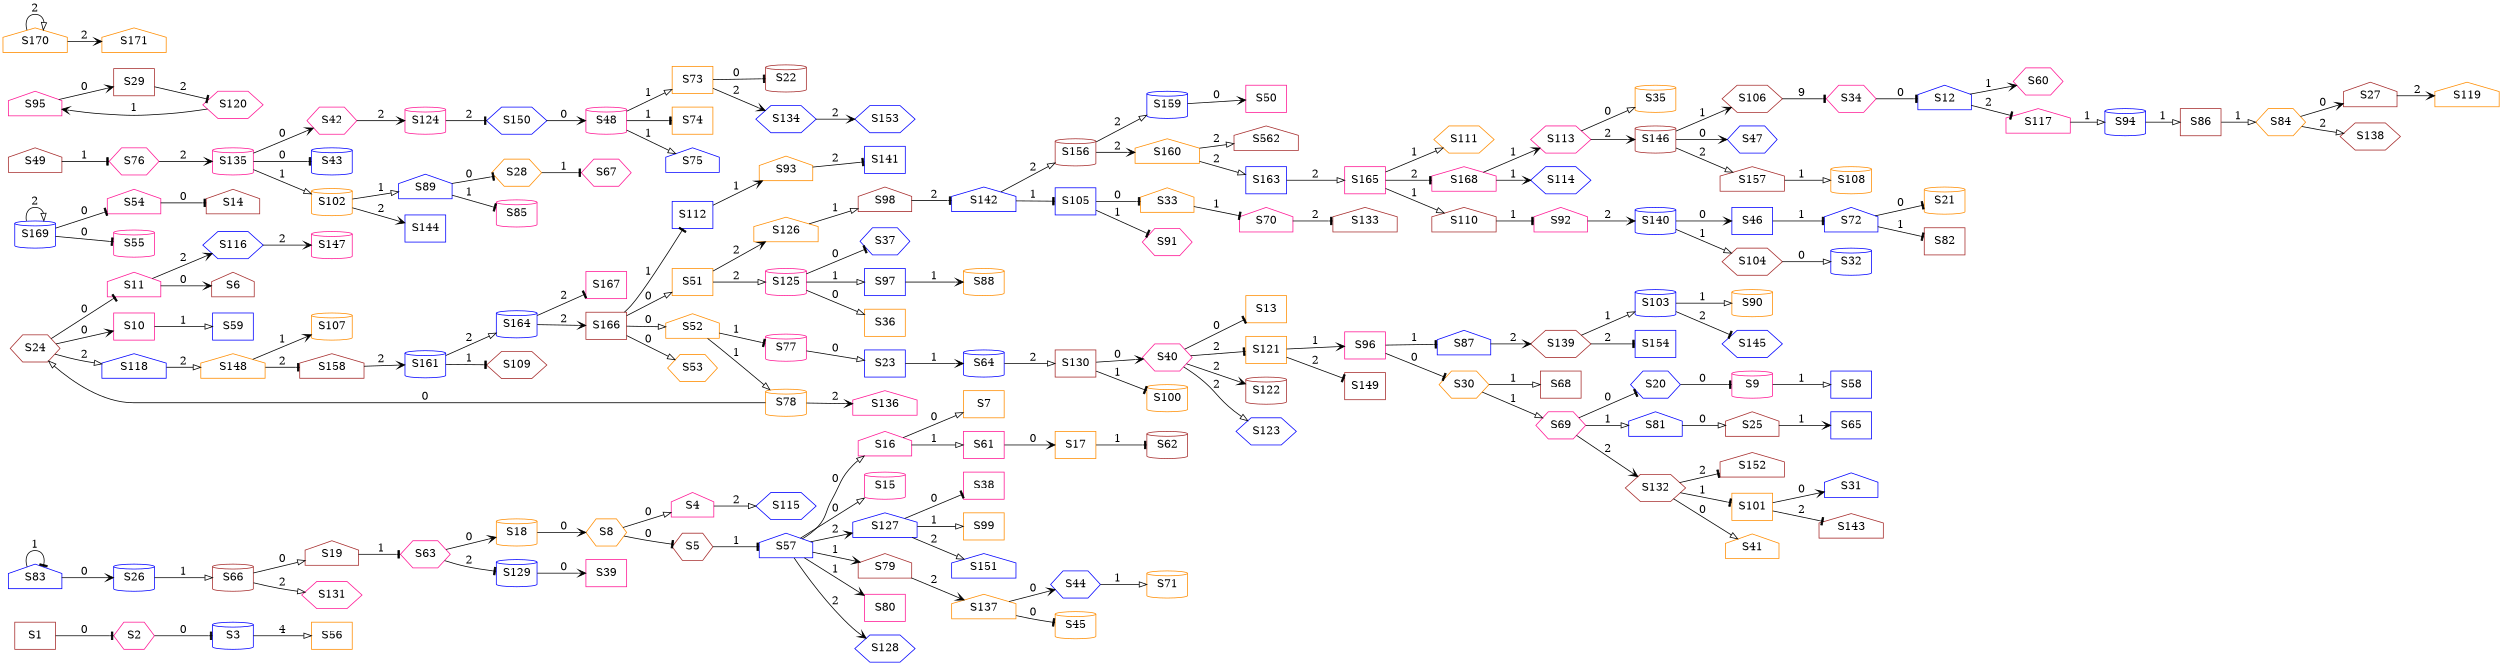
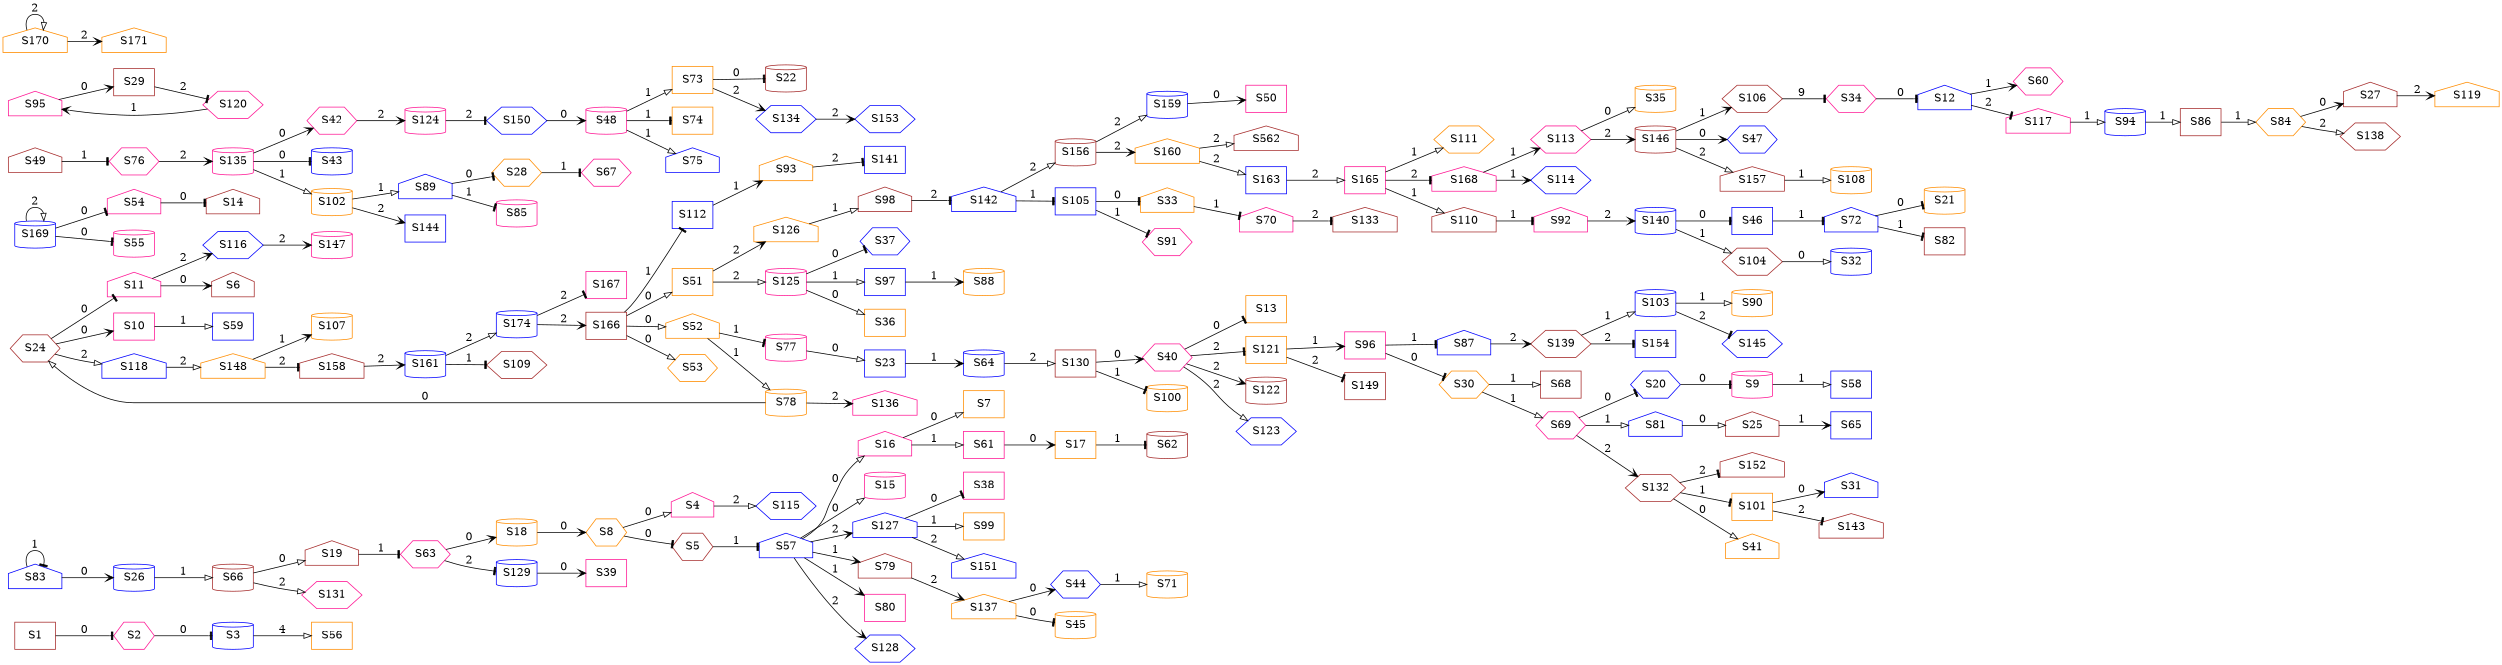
(1702, 221) -> (1702, 221)
(517, 324) -> (517, 324)
